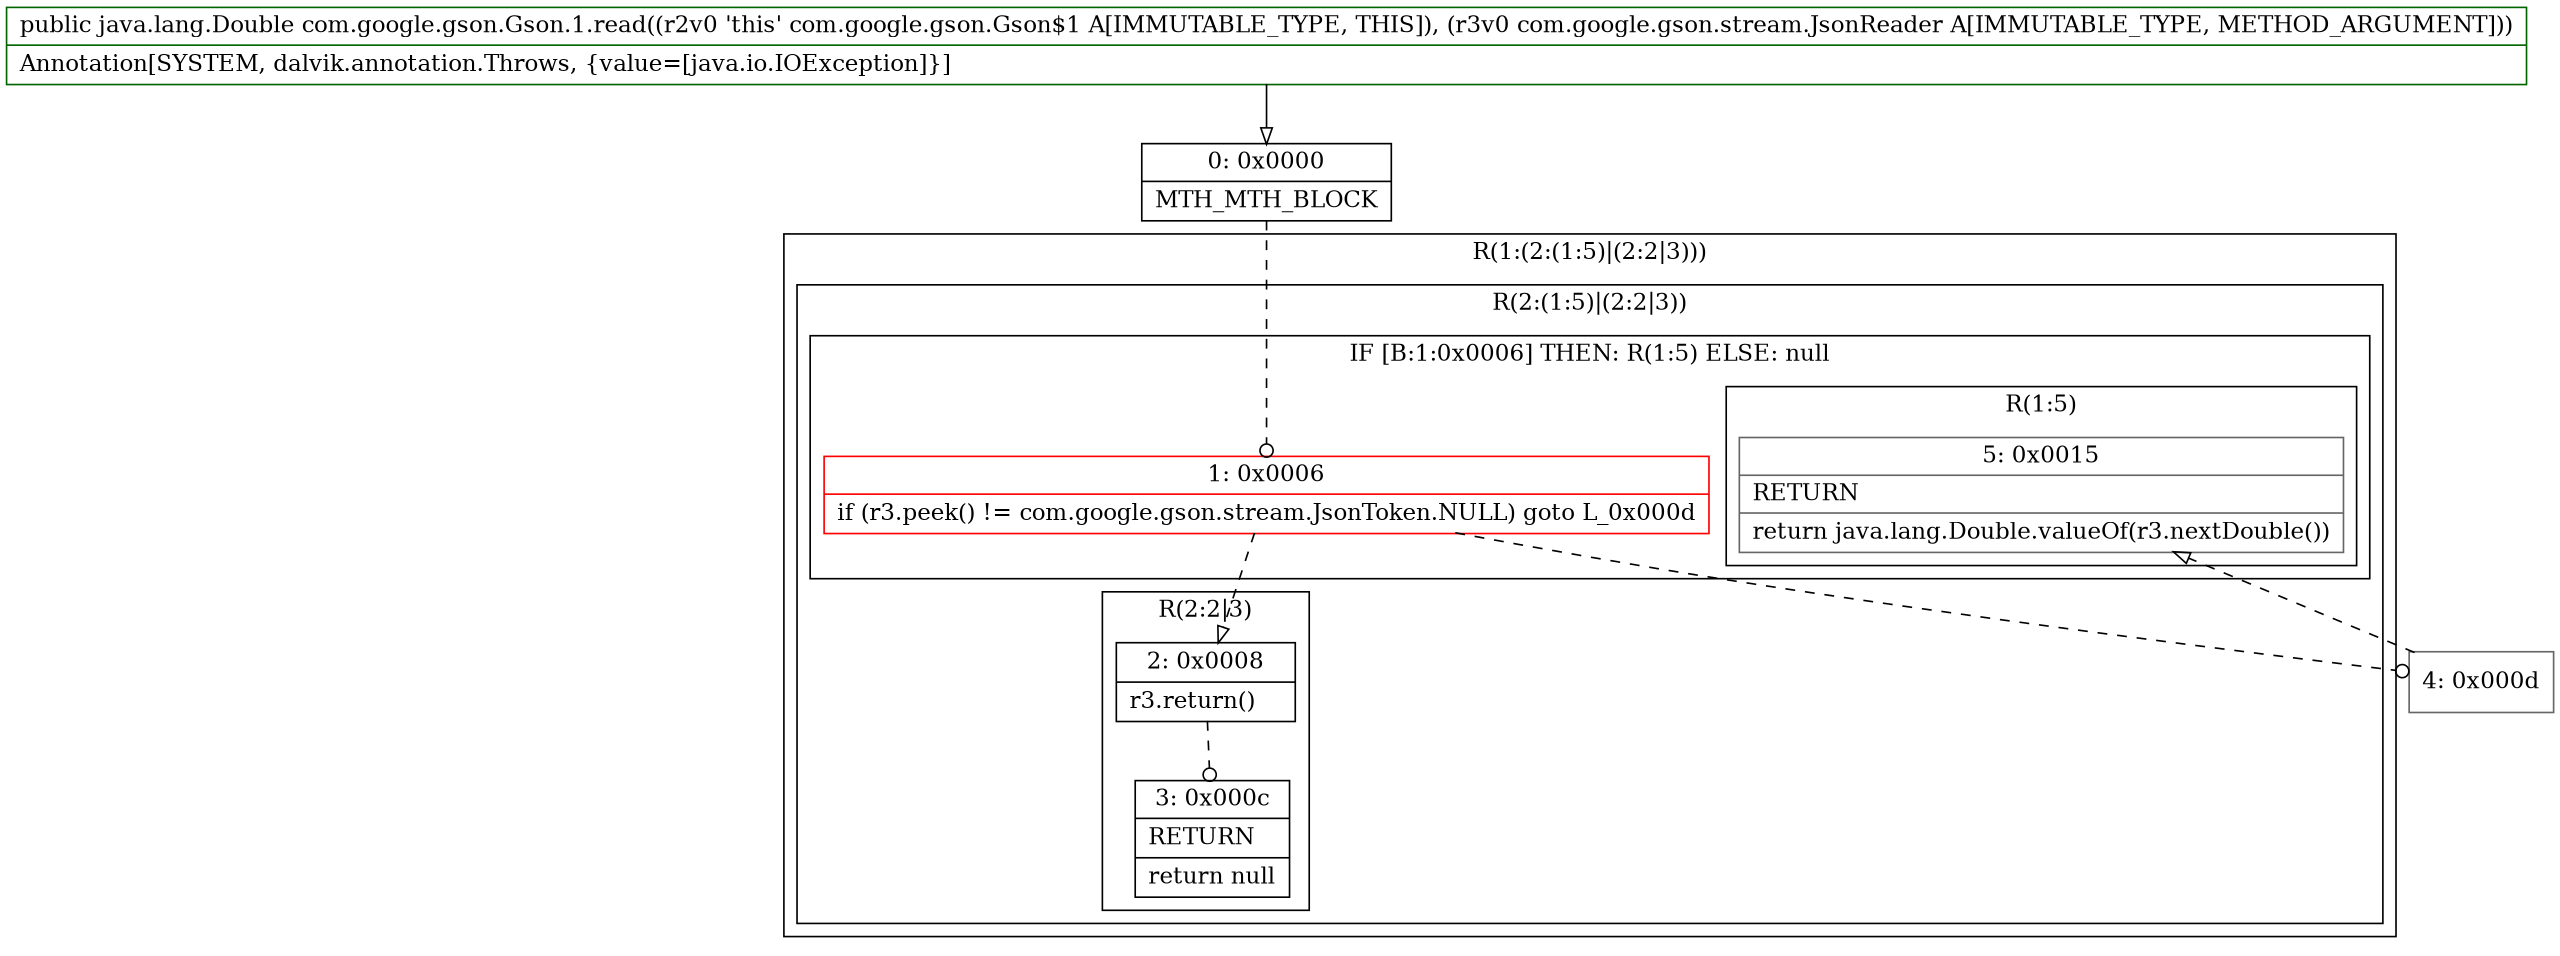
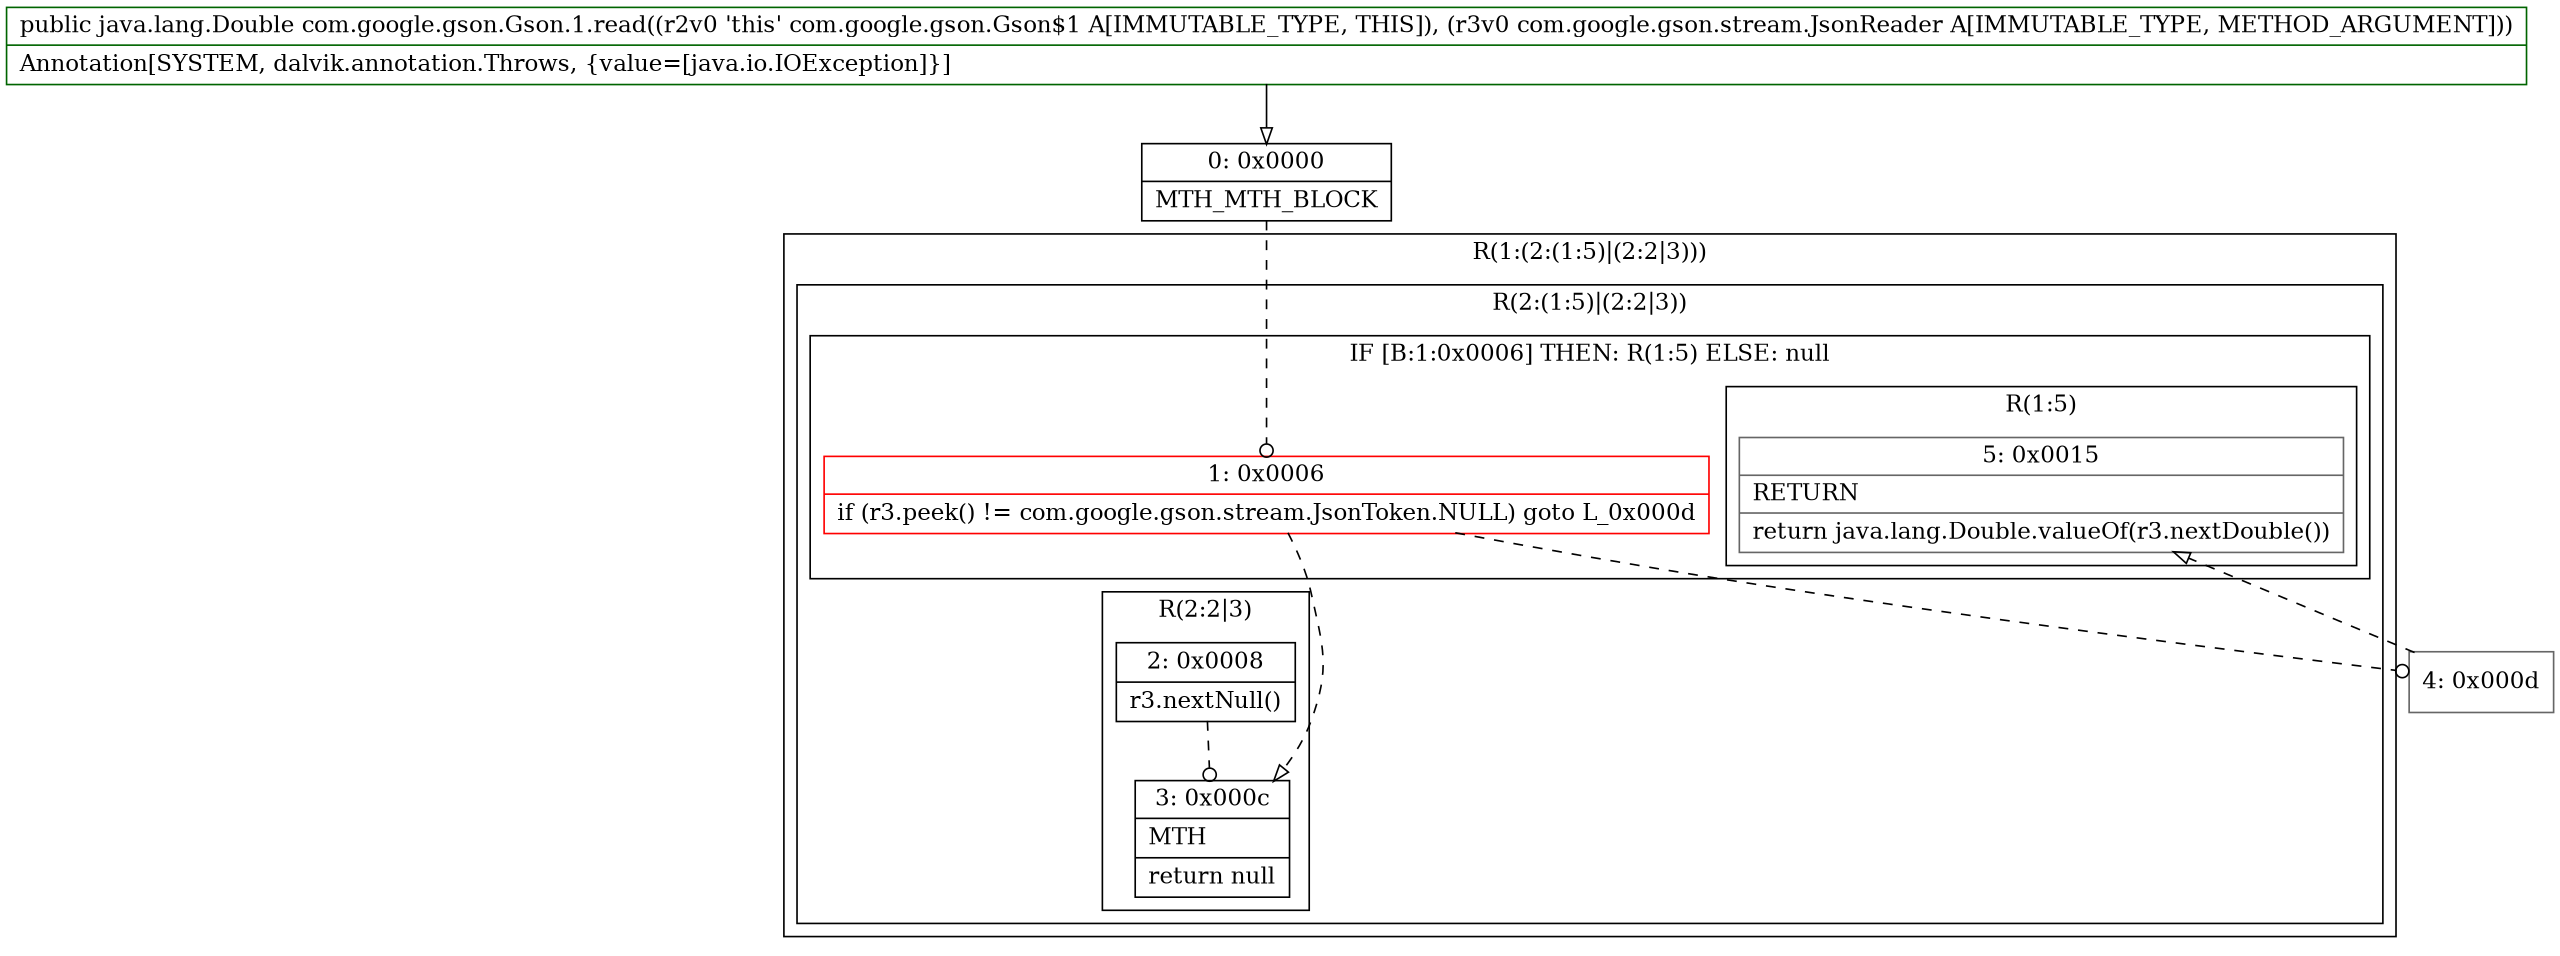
(1243, 568) -> (1322, 652)
(1193, 701) -> (1206, 701)
(1202, 837) -> (1178, 837)
